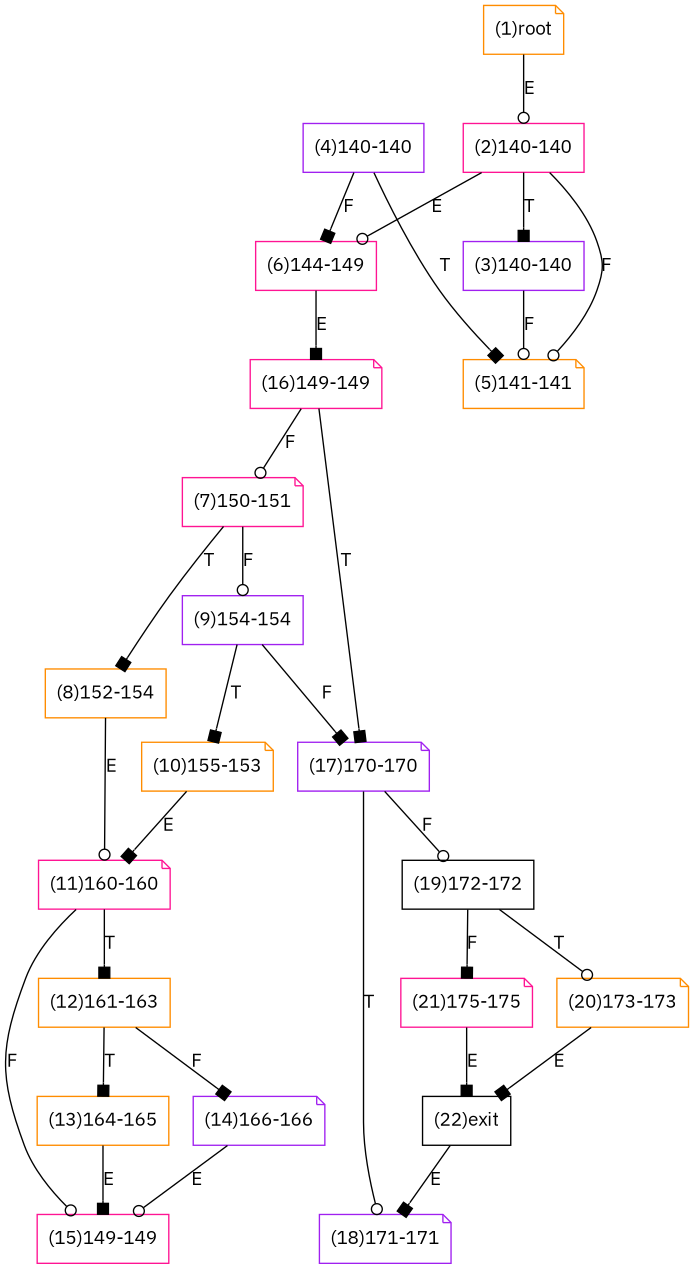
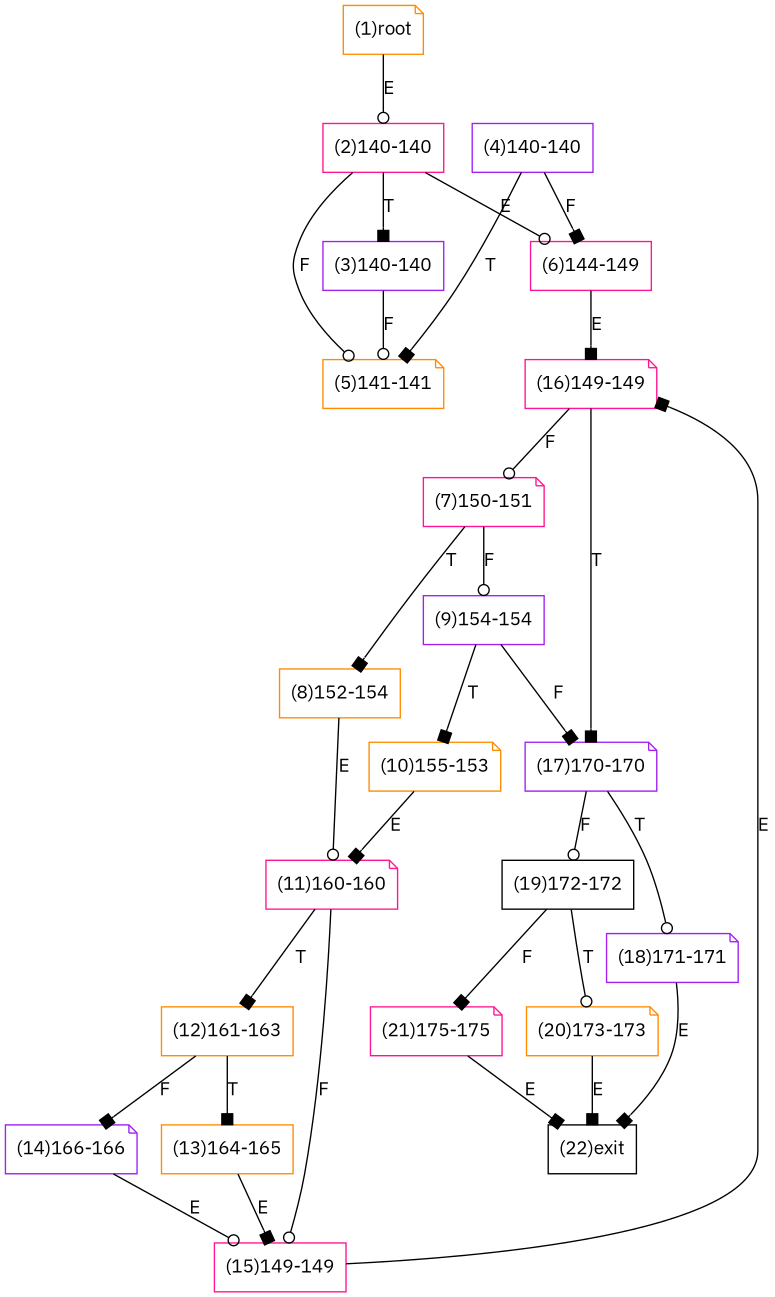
none -> (758, 980)
(430, 1174) -> (671, 1055)
